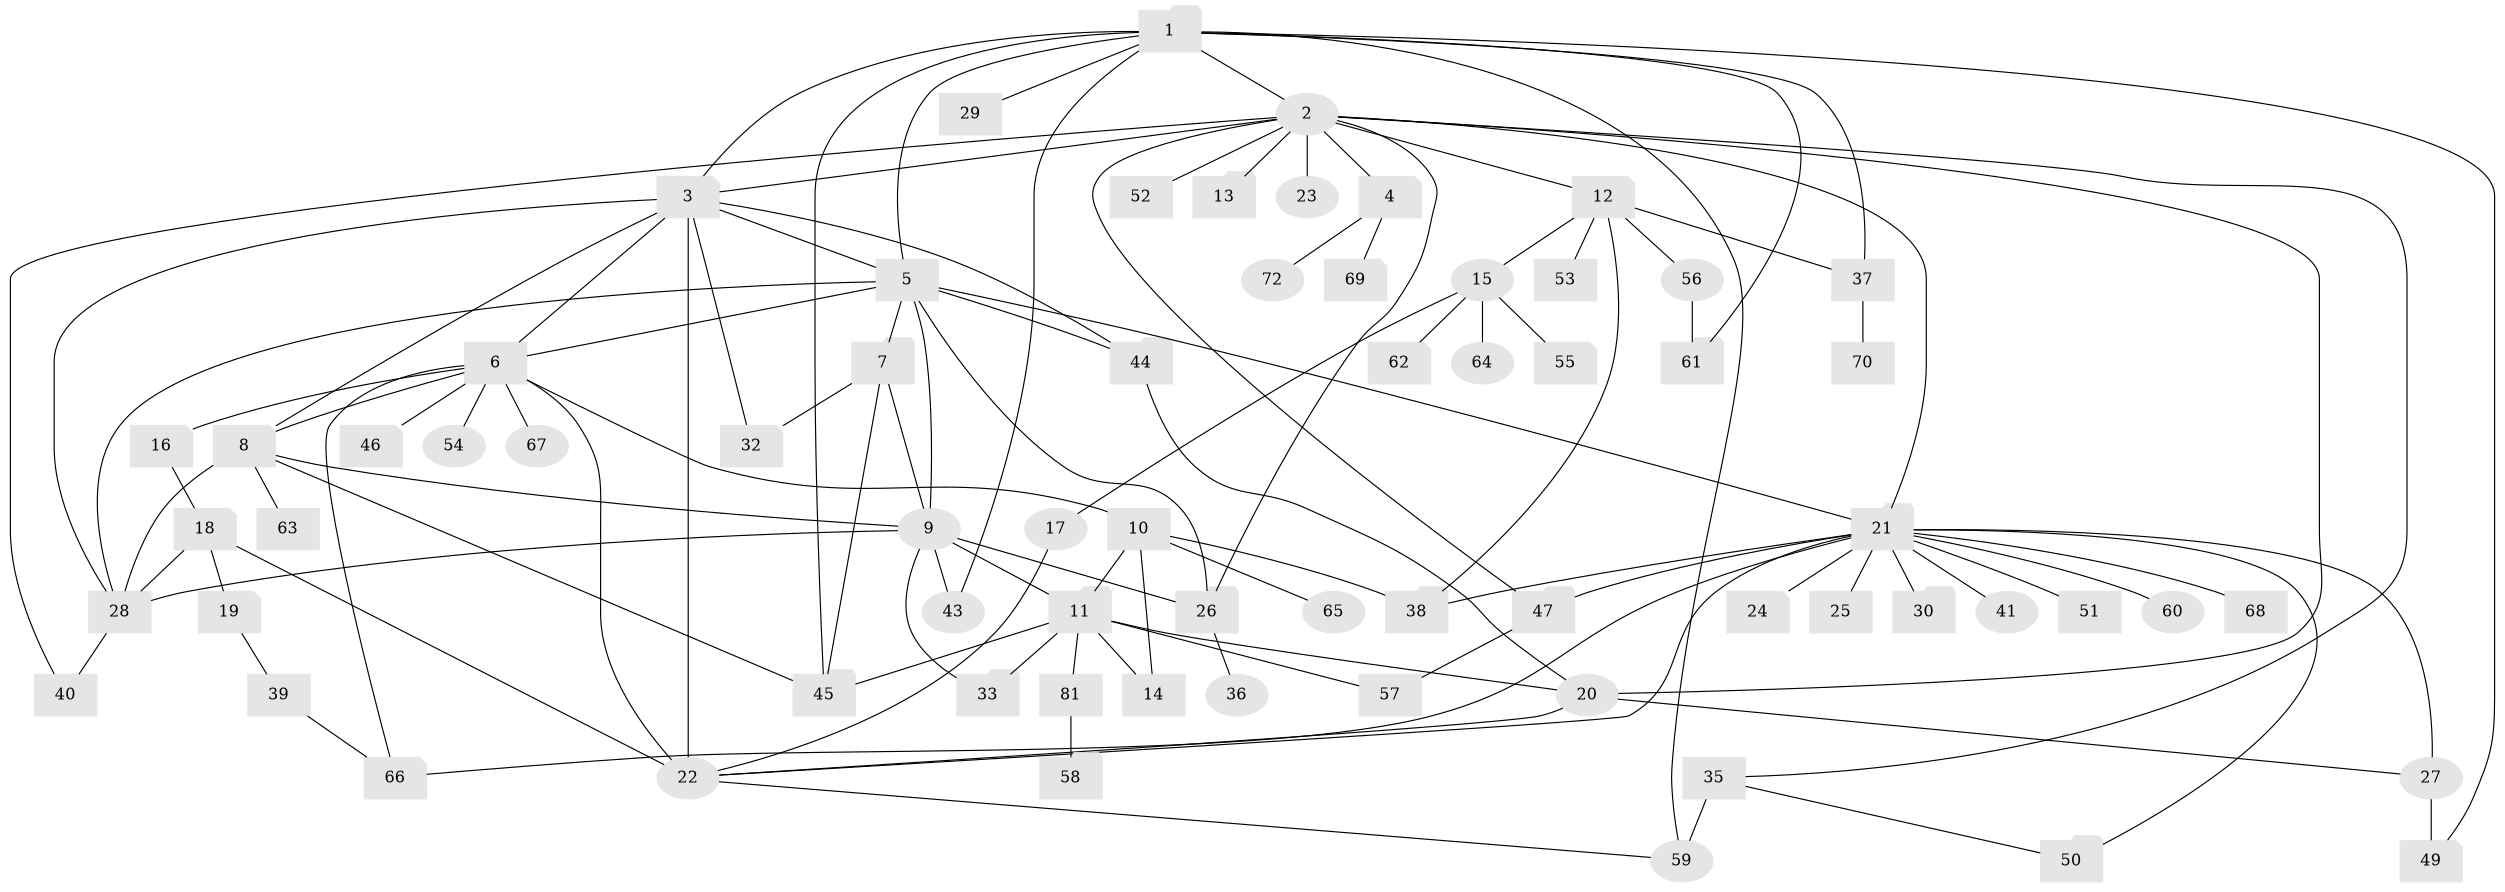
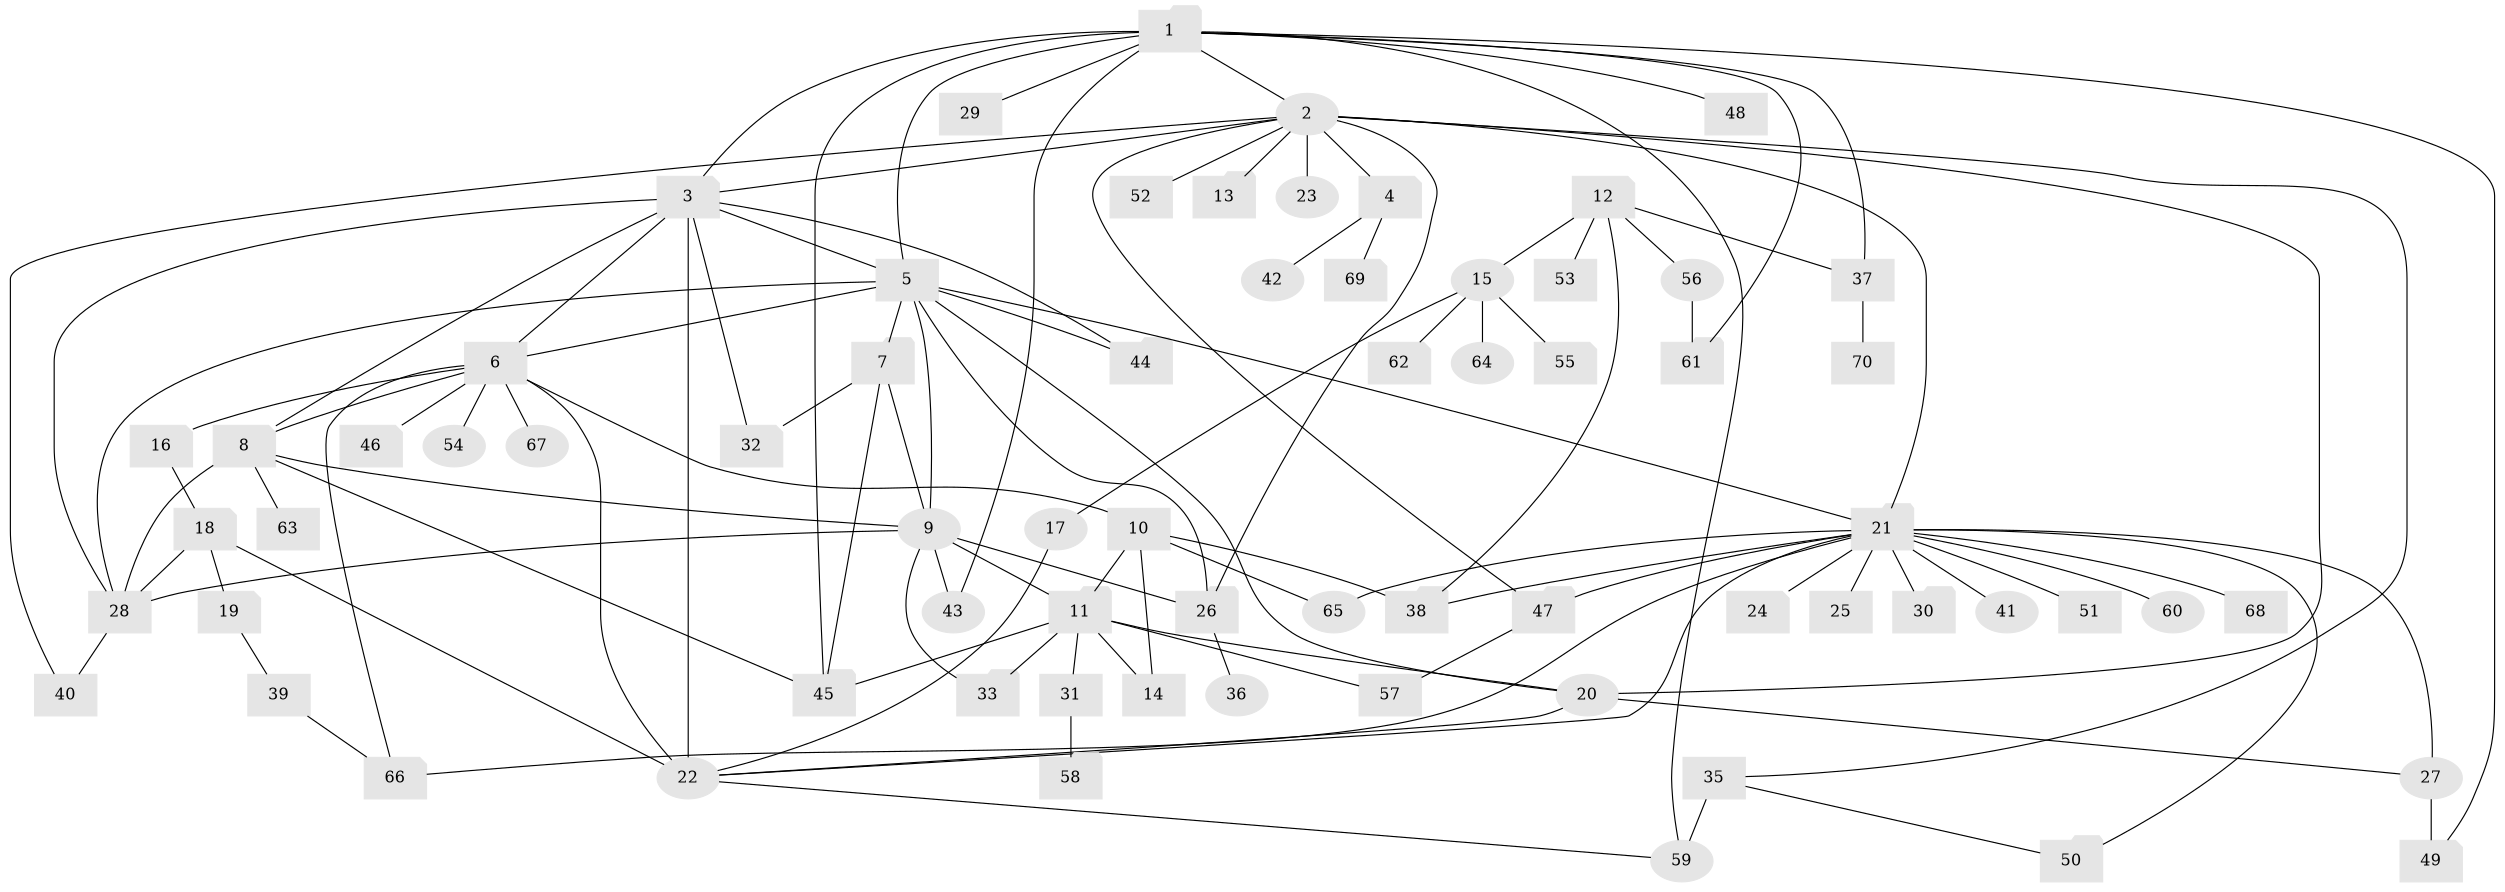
none -> (1736, 114)
(1454, 155) -> none
(1273, 280) -> (1273, 280)
(1350, 528) -> (1231, 543)
none -> (1602, 548)
(1071, 695) -> (1071, 695)
